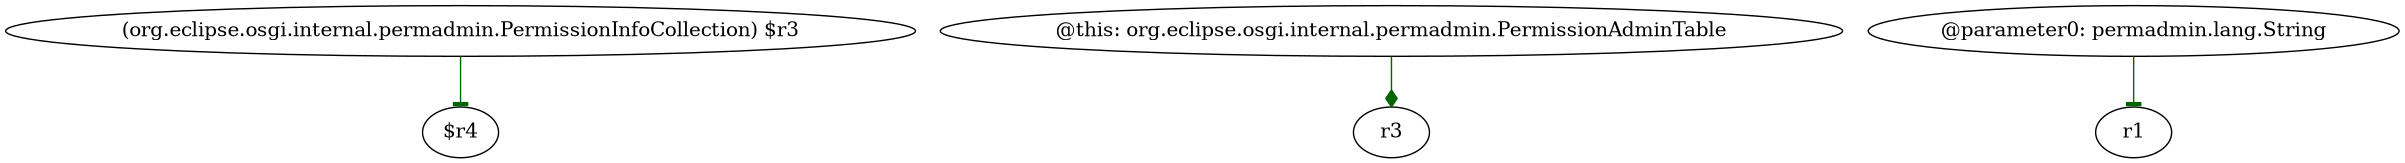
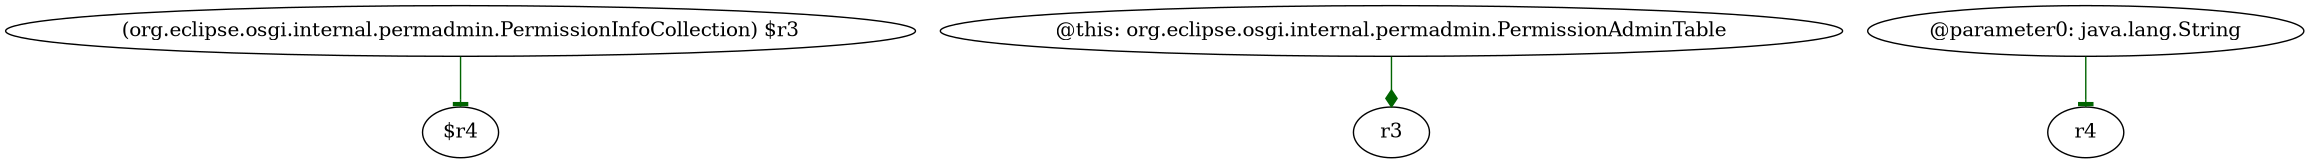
(2134, 31) -> (2086, 31)
(2134, 132) -> (2086, 132)
